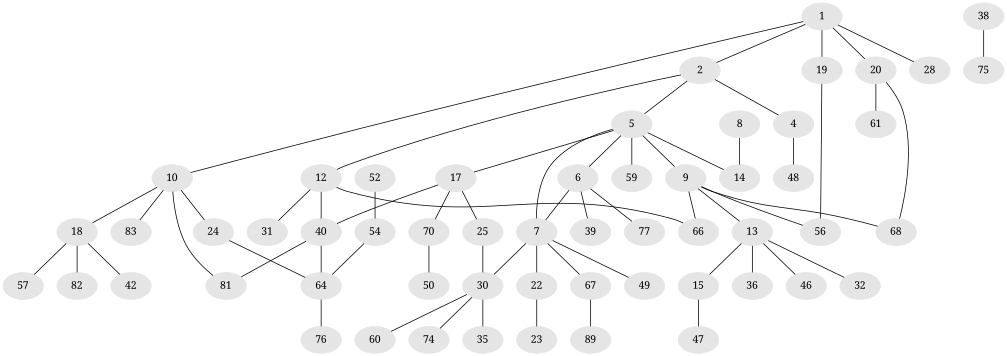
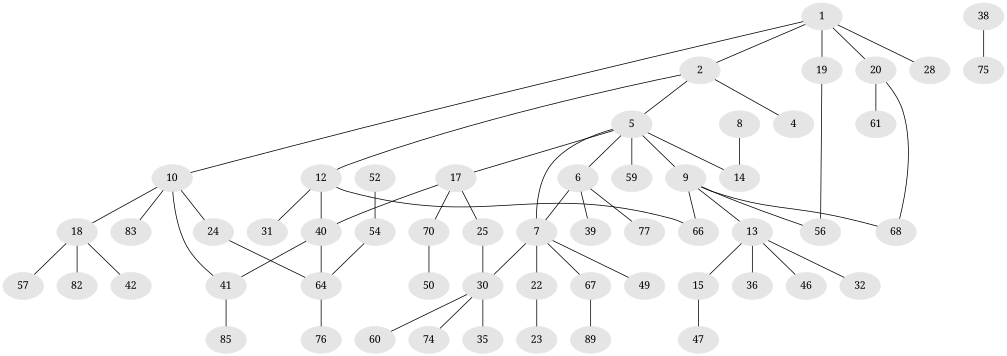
(794, 178) -> none
(226, 286) -> (226, 286)
none -> (226, 340)
